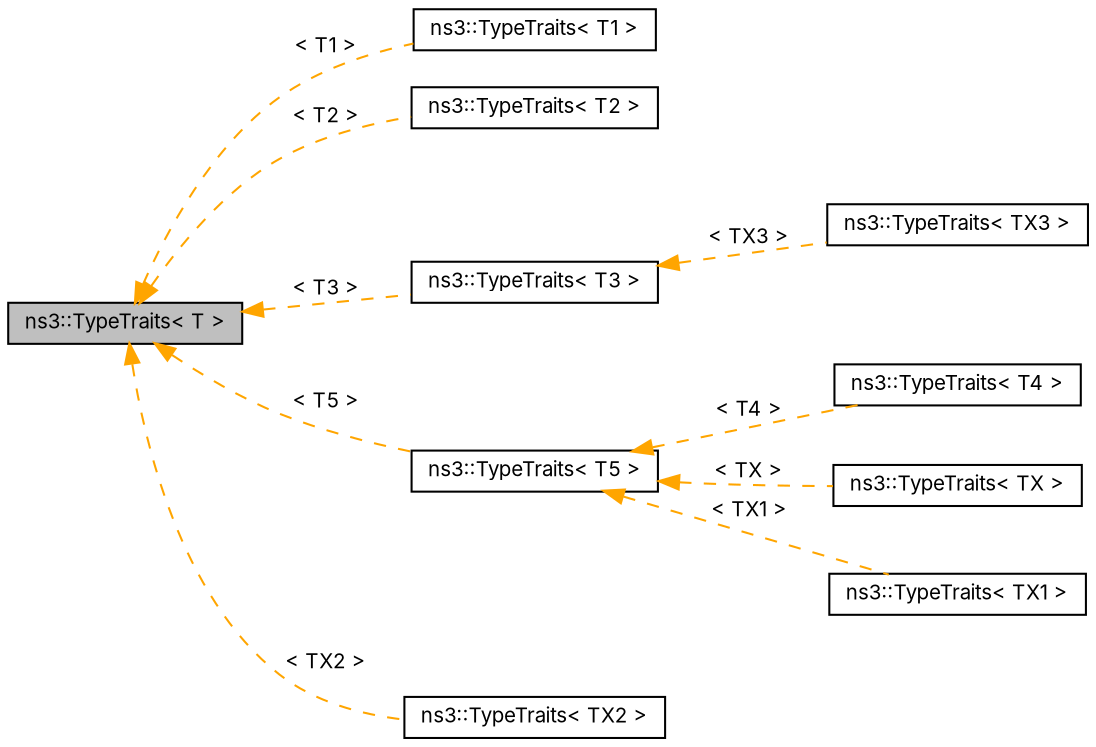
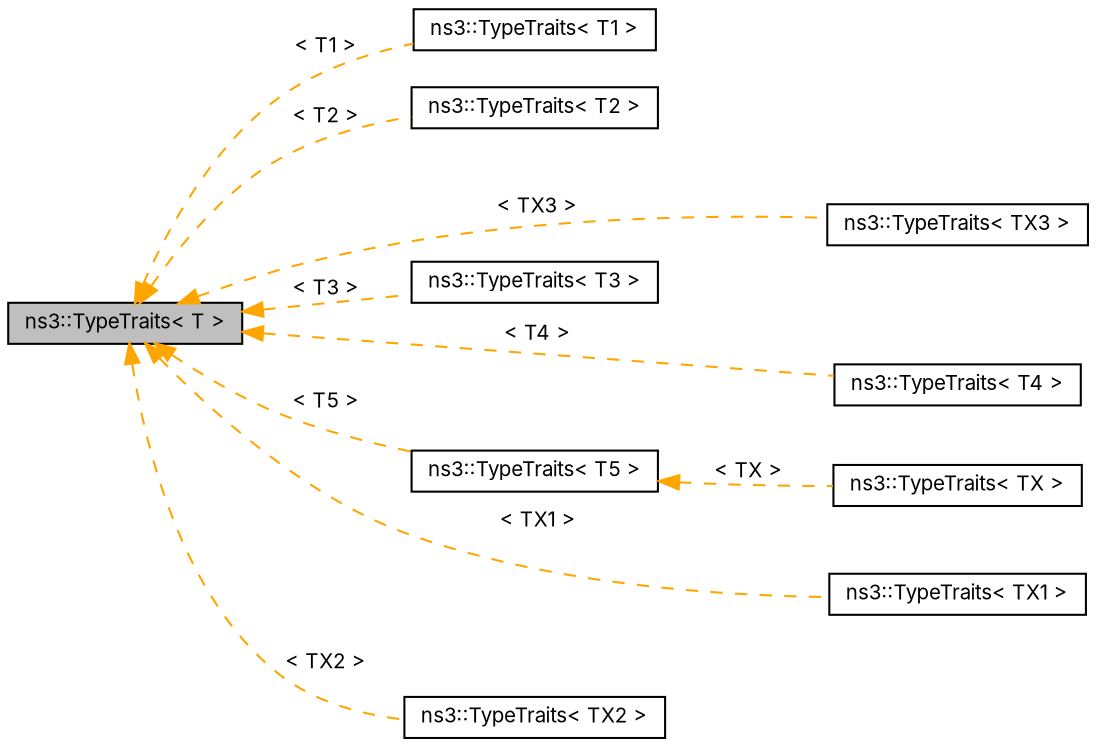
(753, 253) -> (508, 229)
(756, 426) -> (549, 355)
(756, 536) -> (466, 552)
